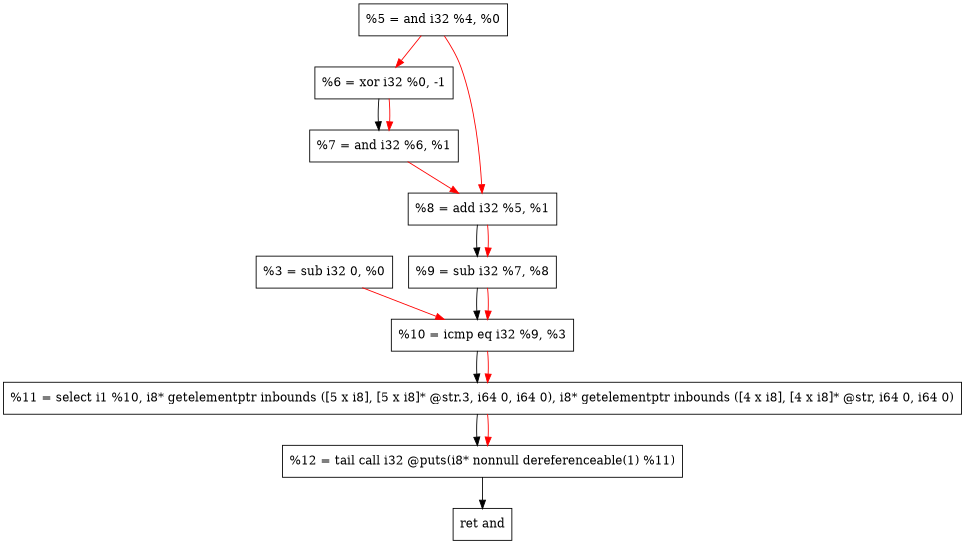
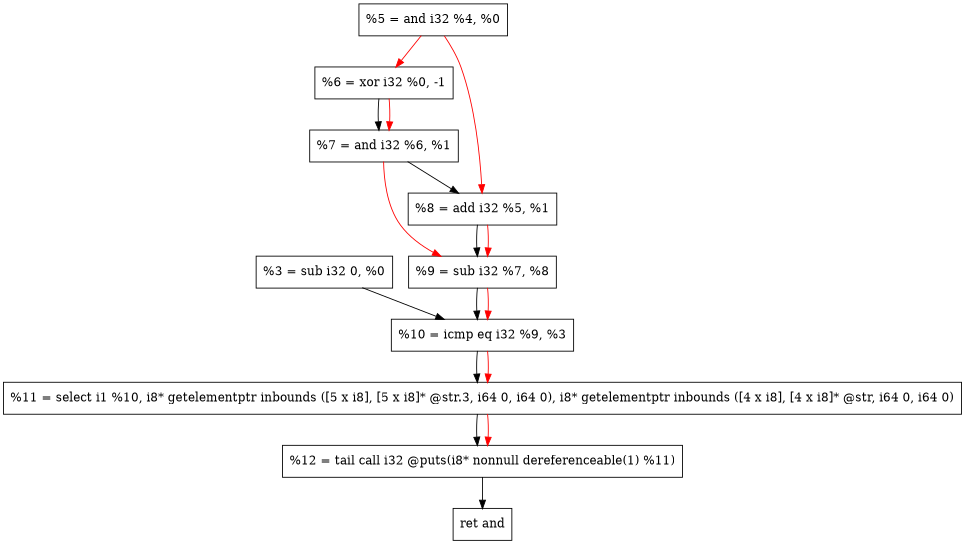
(429, 175) -> (429, 175)
none -> (395, 215)
(399, 302) -> (399, 302)
